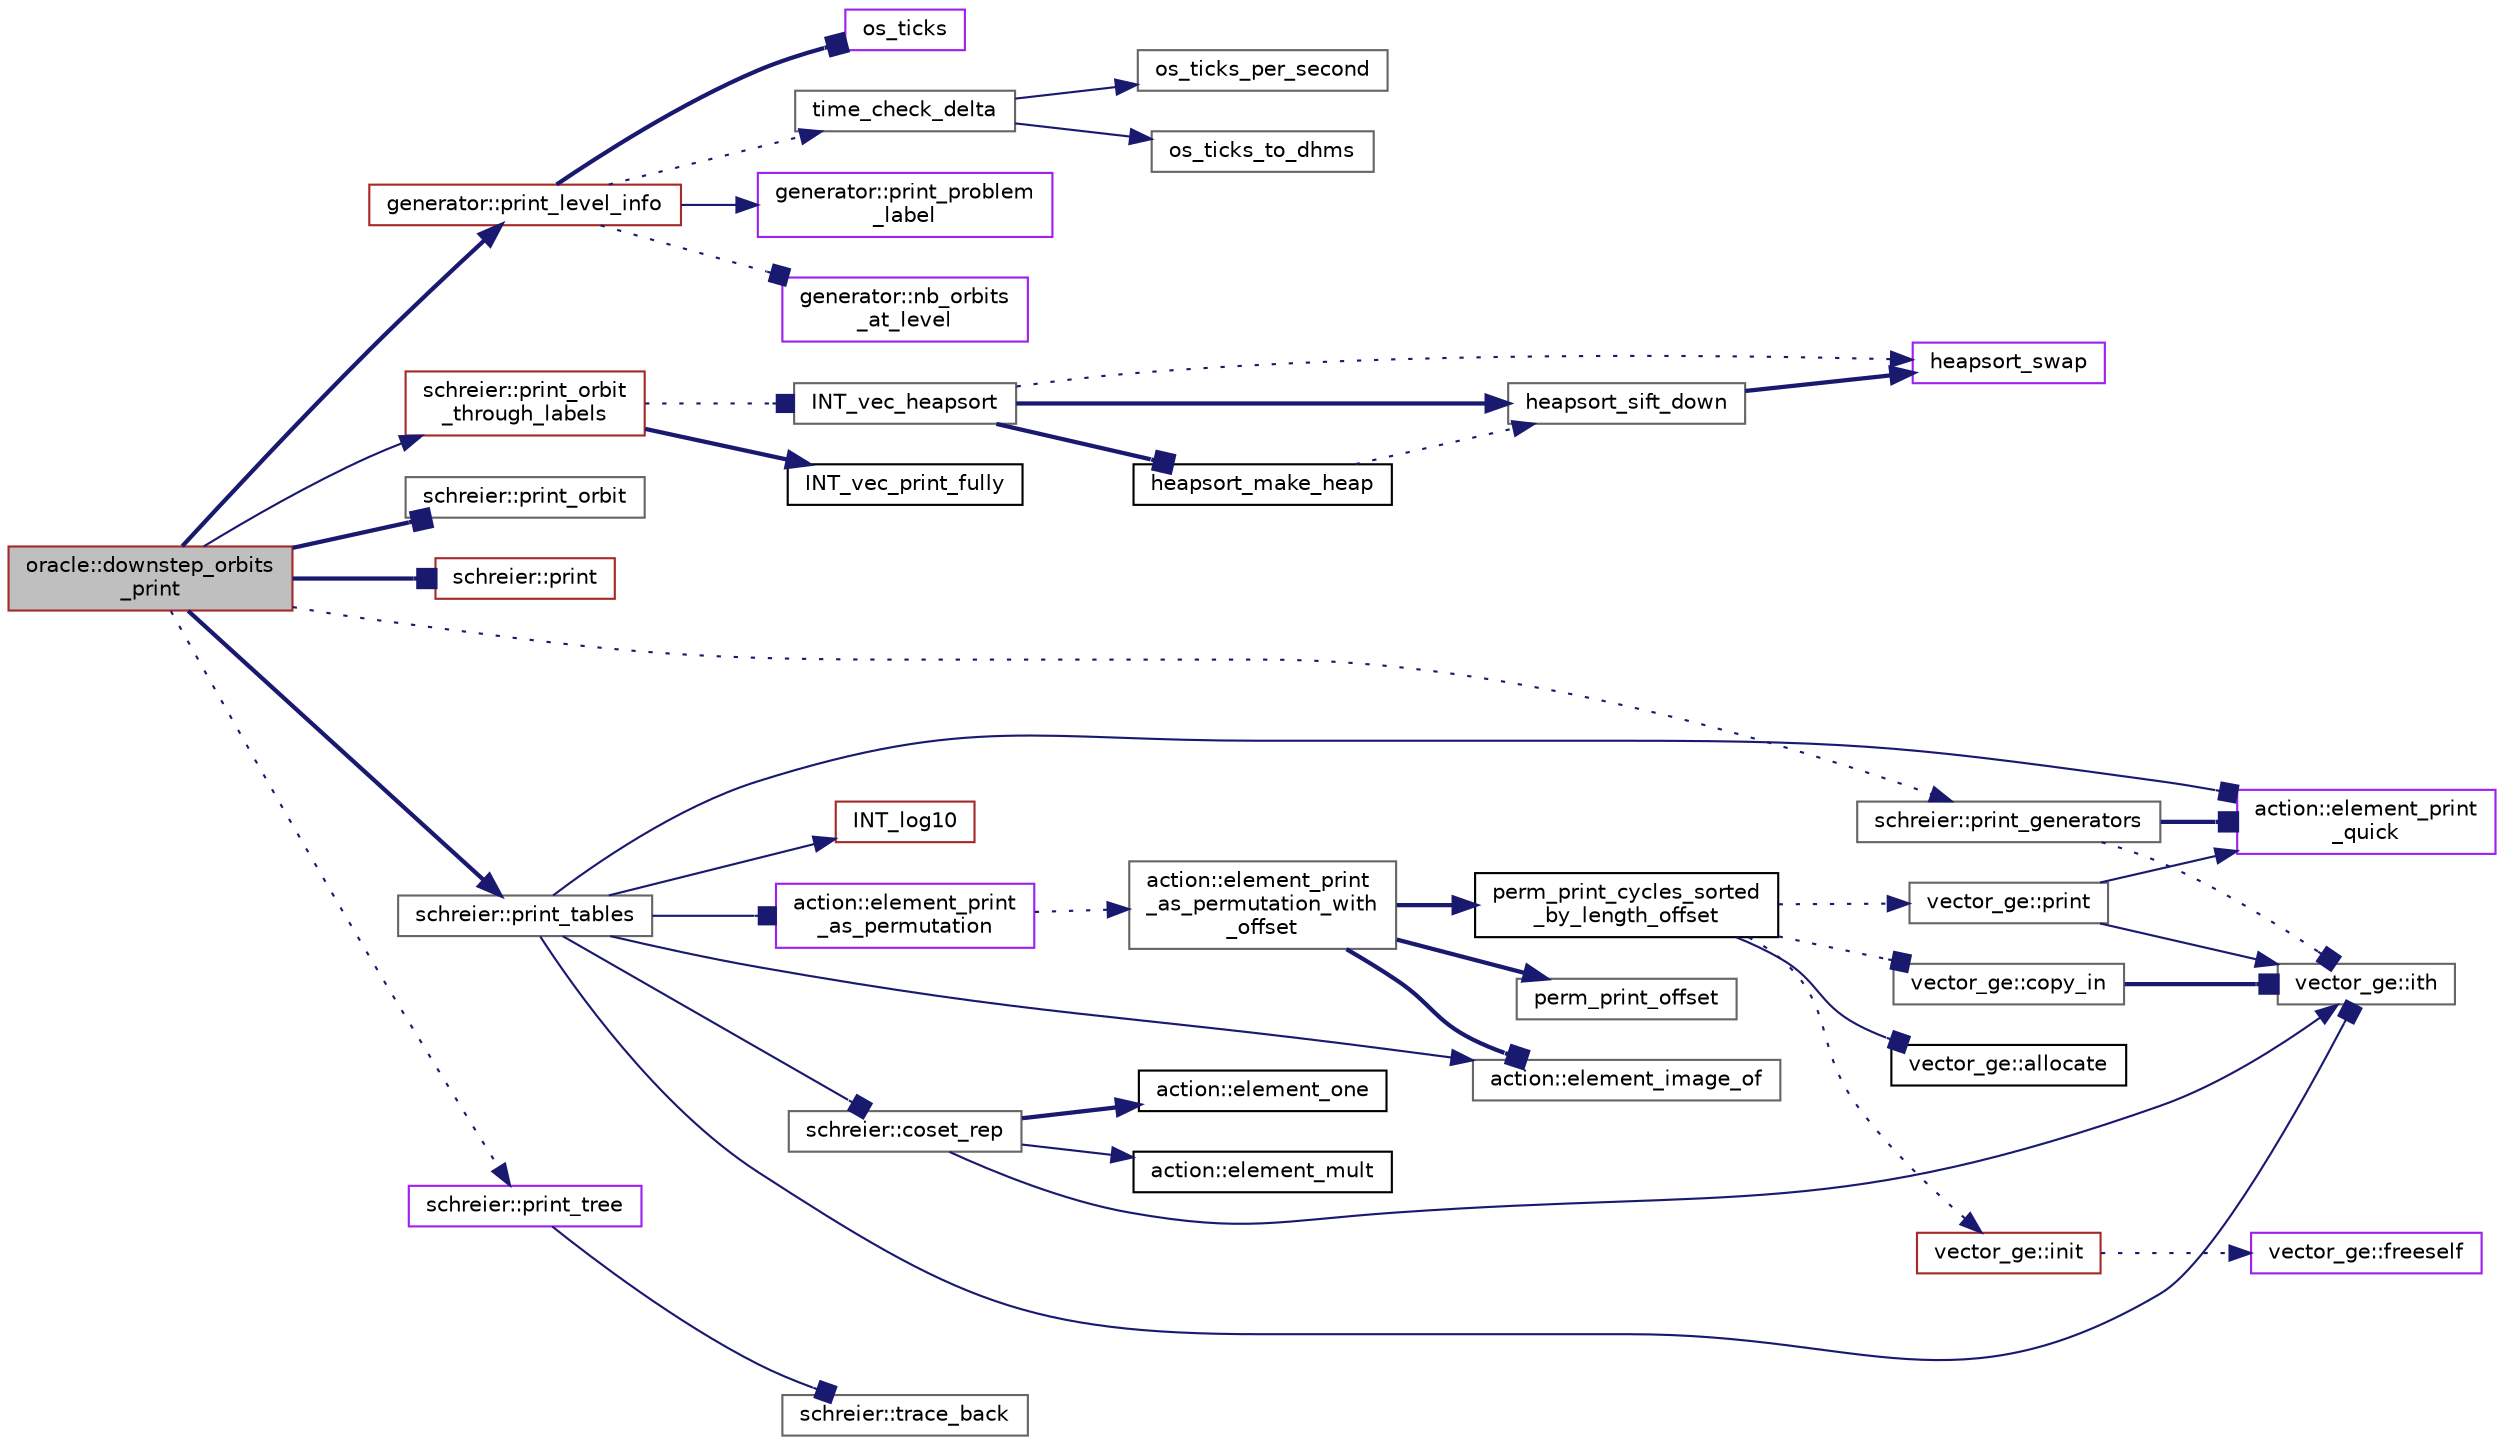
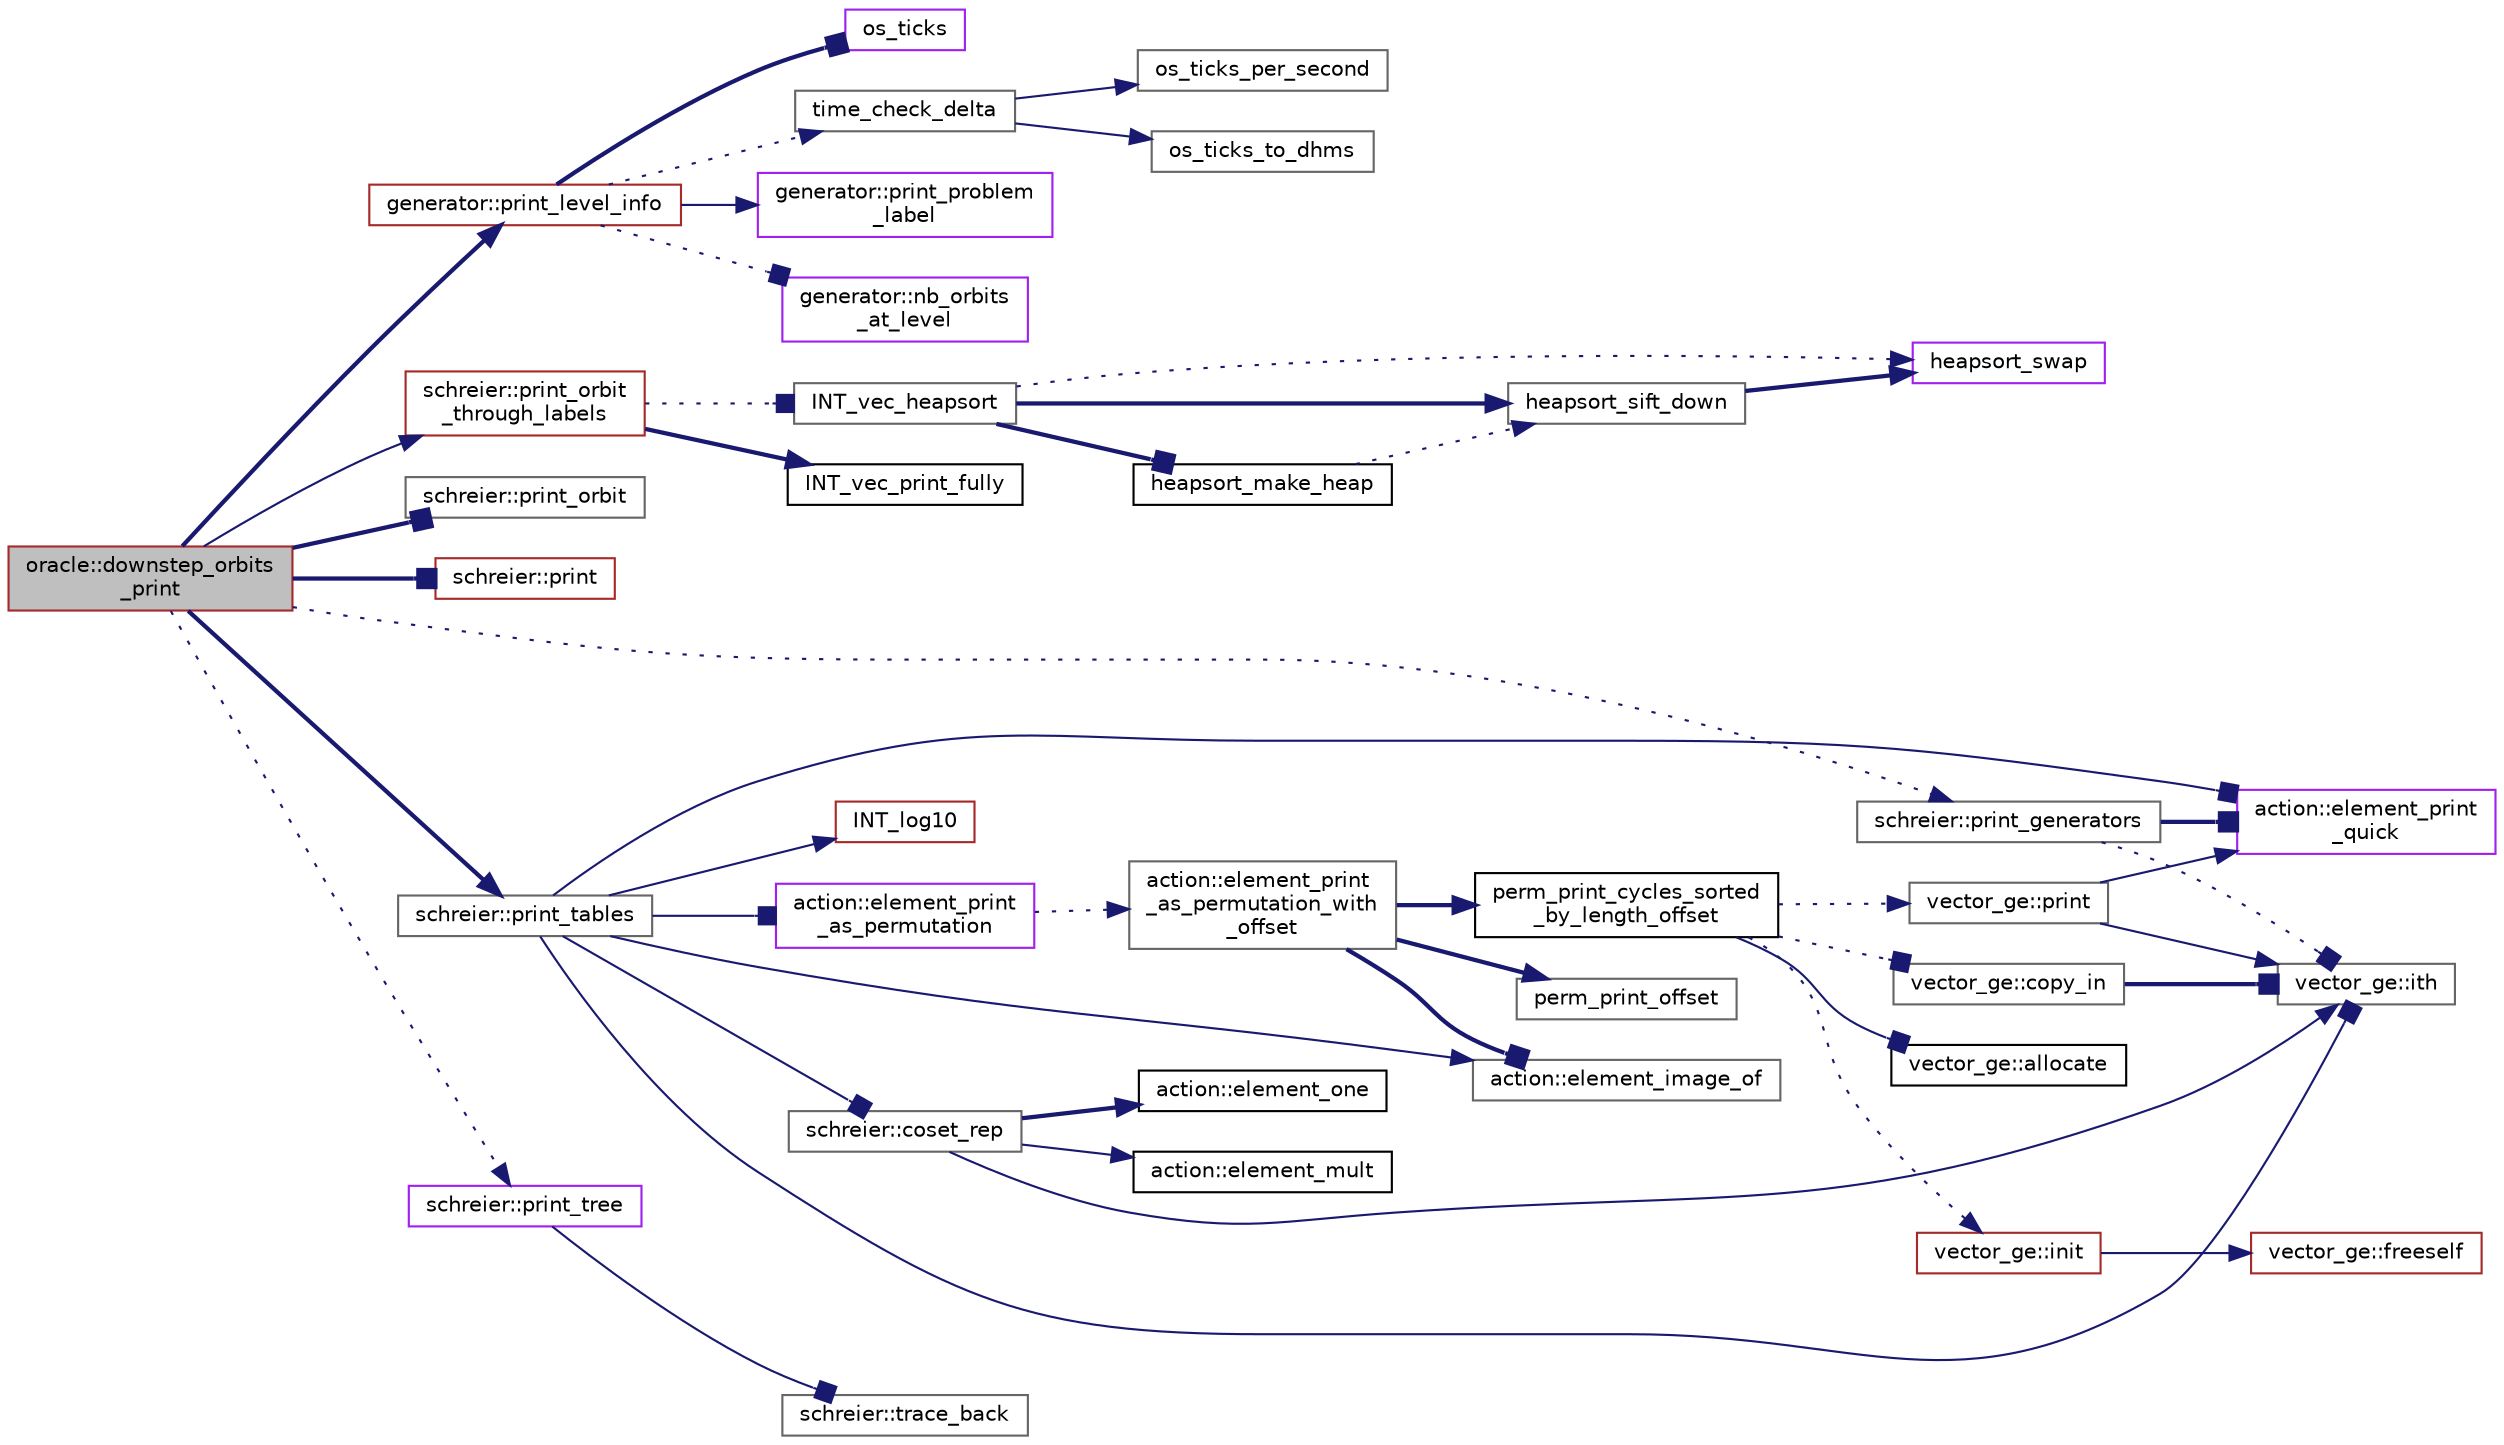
(2165, 1253) -> (2165, 1253)
(2366, 1253) -> (2366, 1253)
